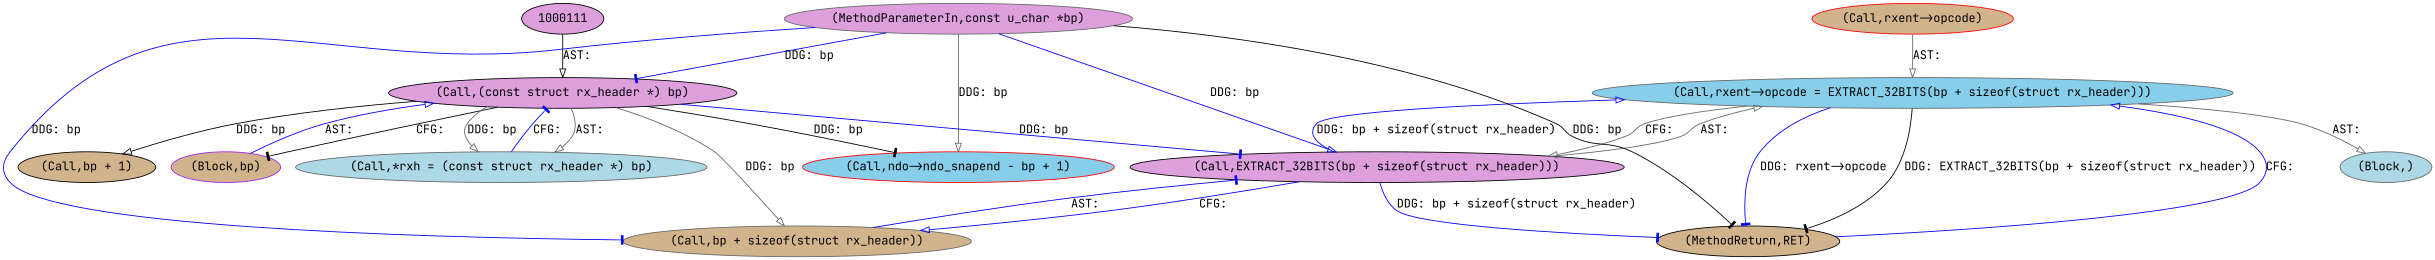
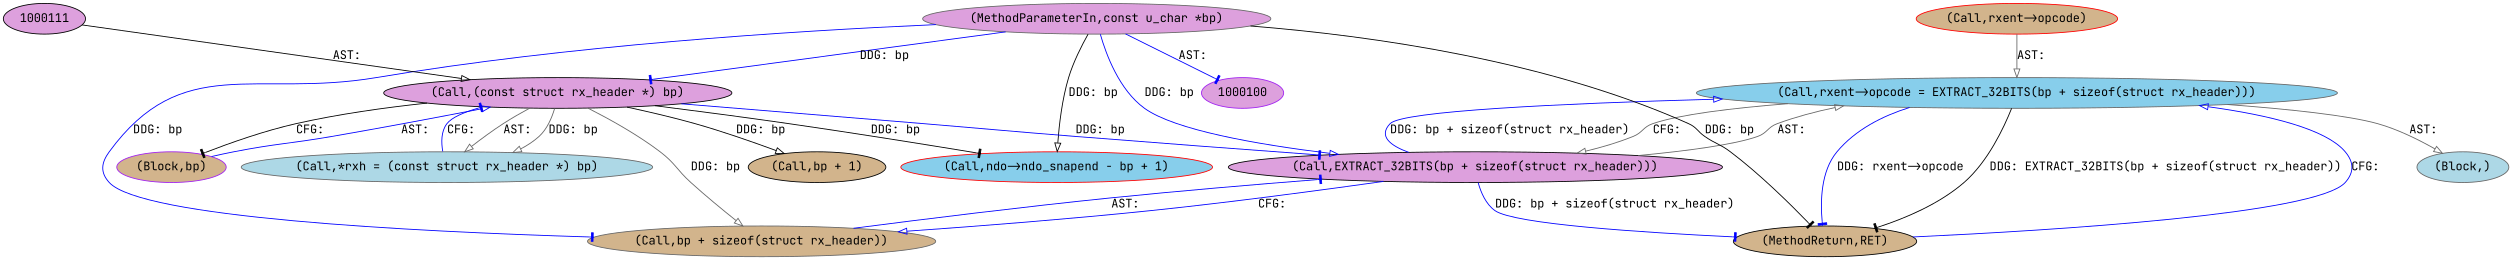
(958, 89) -> (1066, 87)
none -> (1243, 93)
